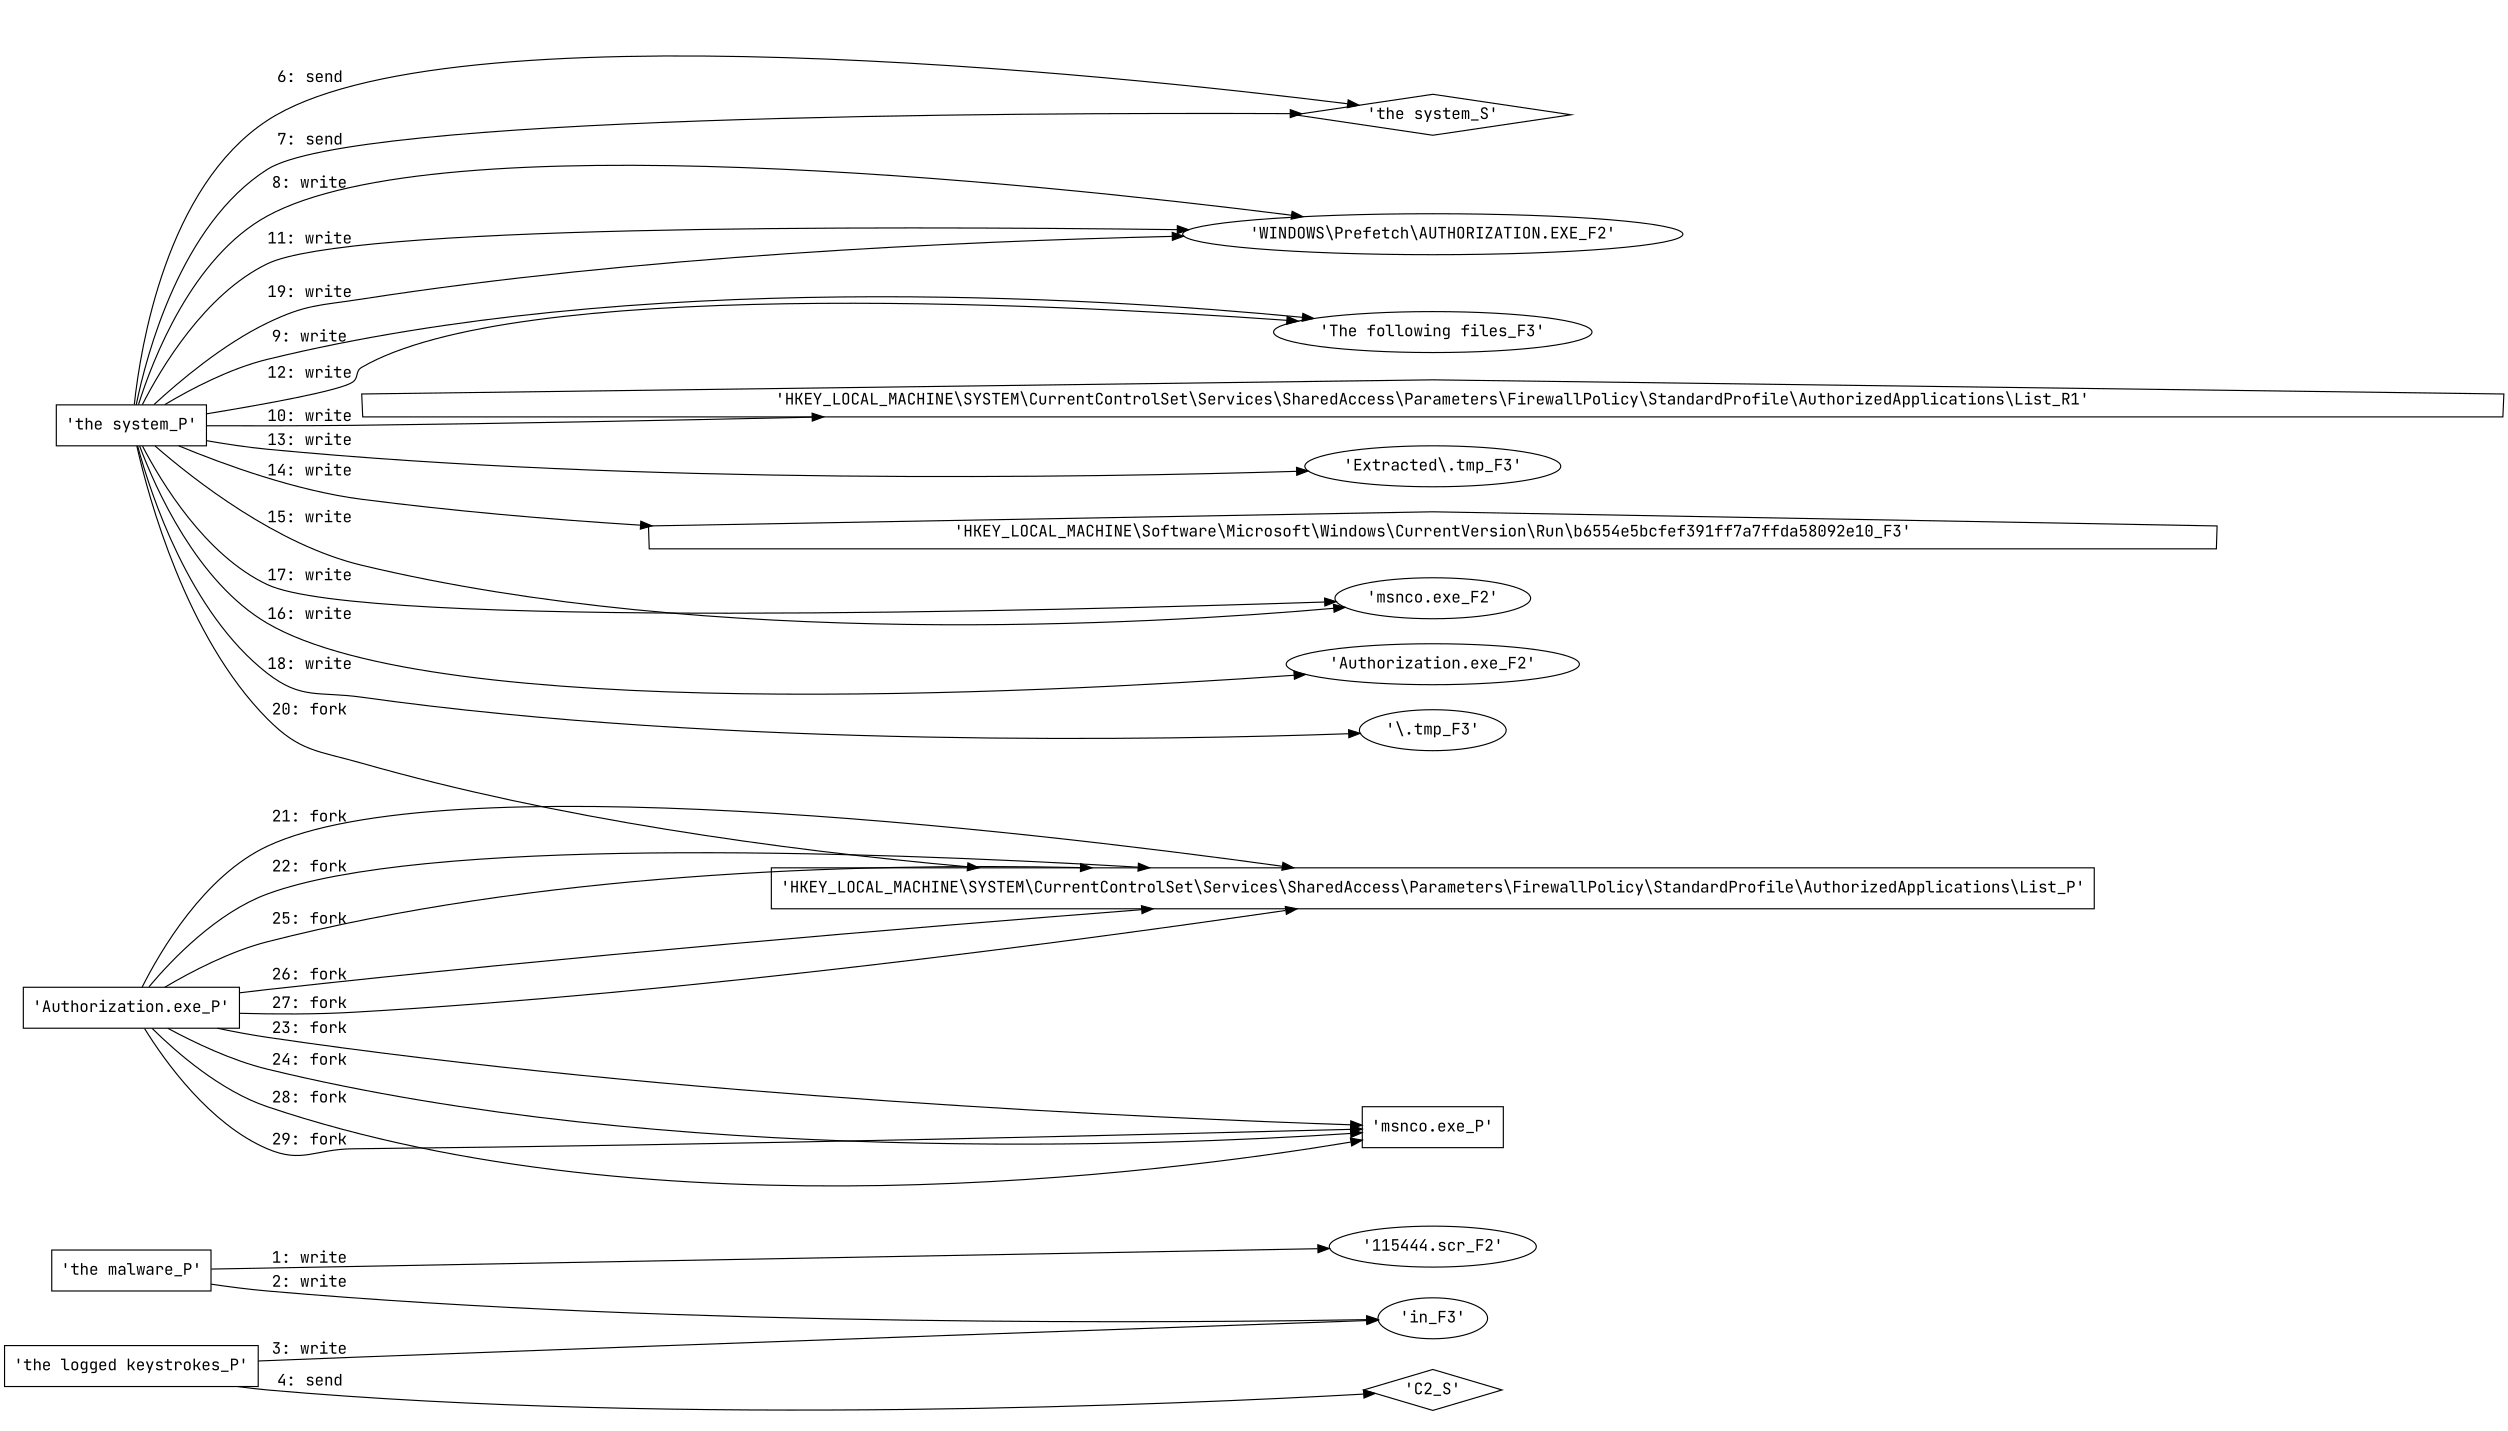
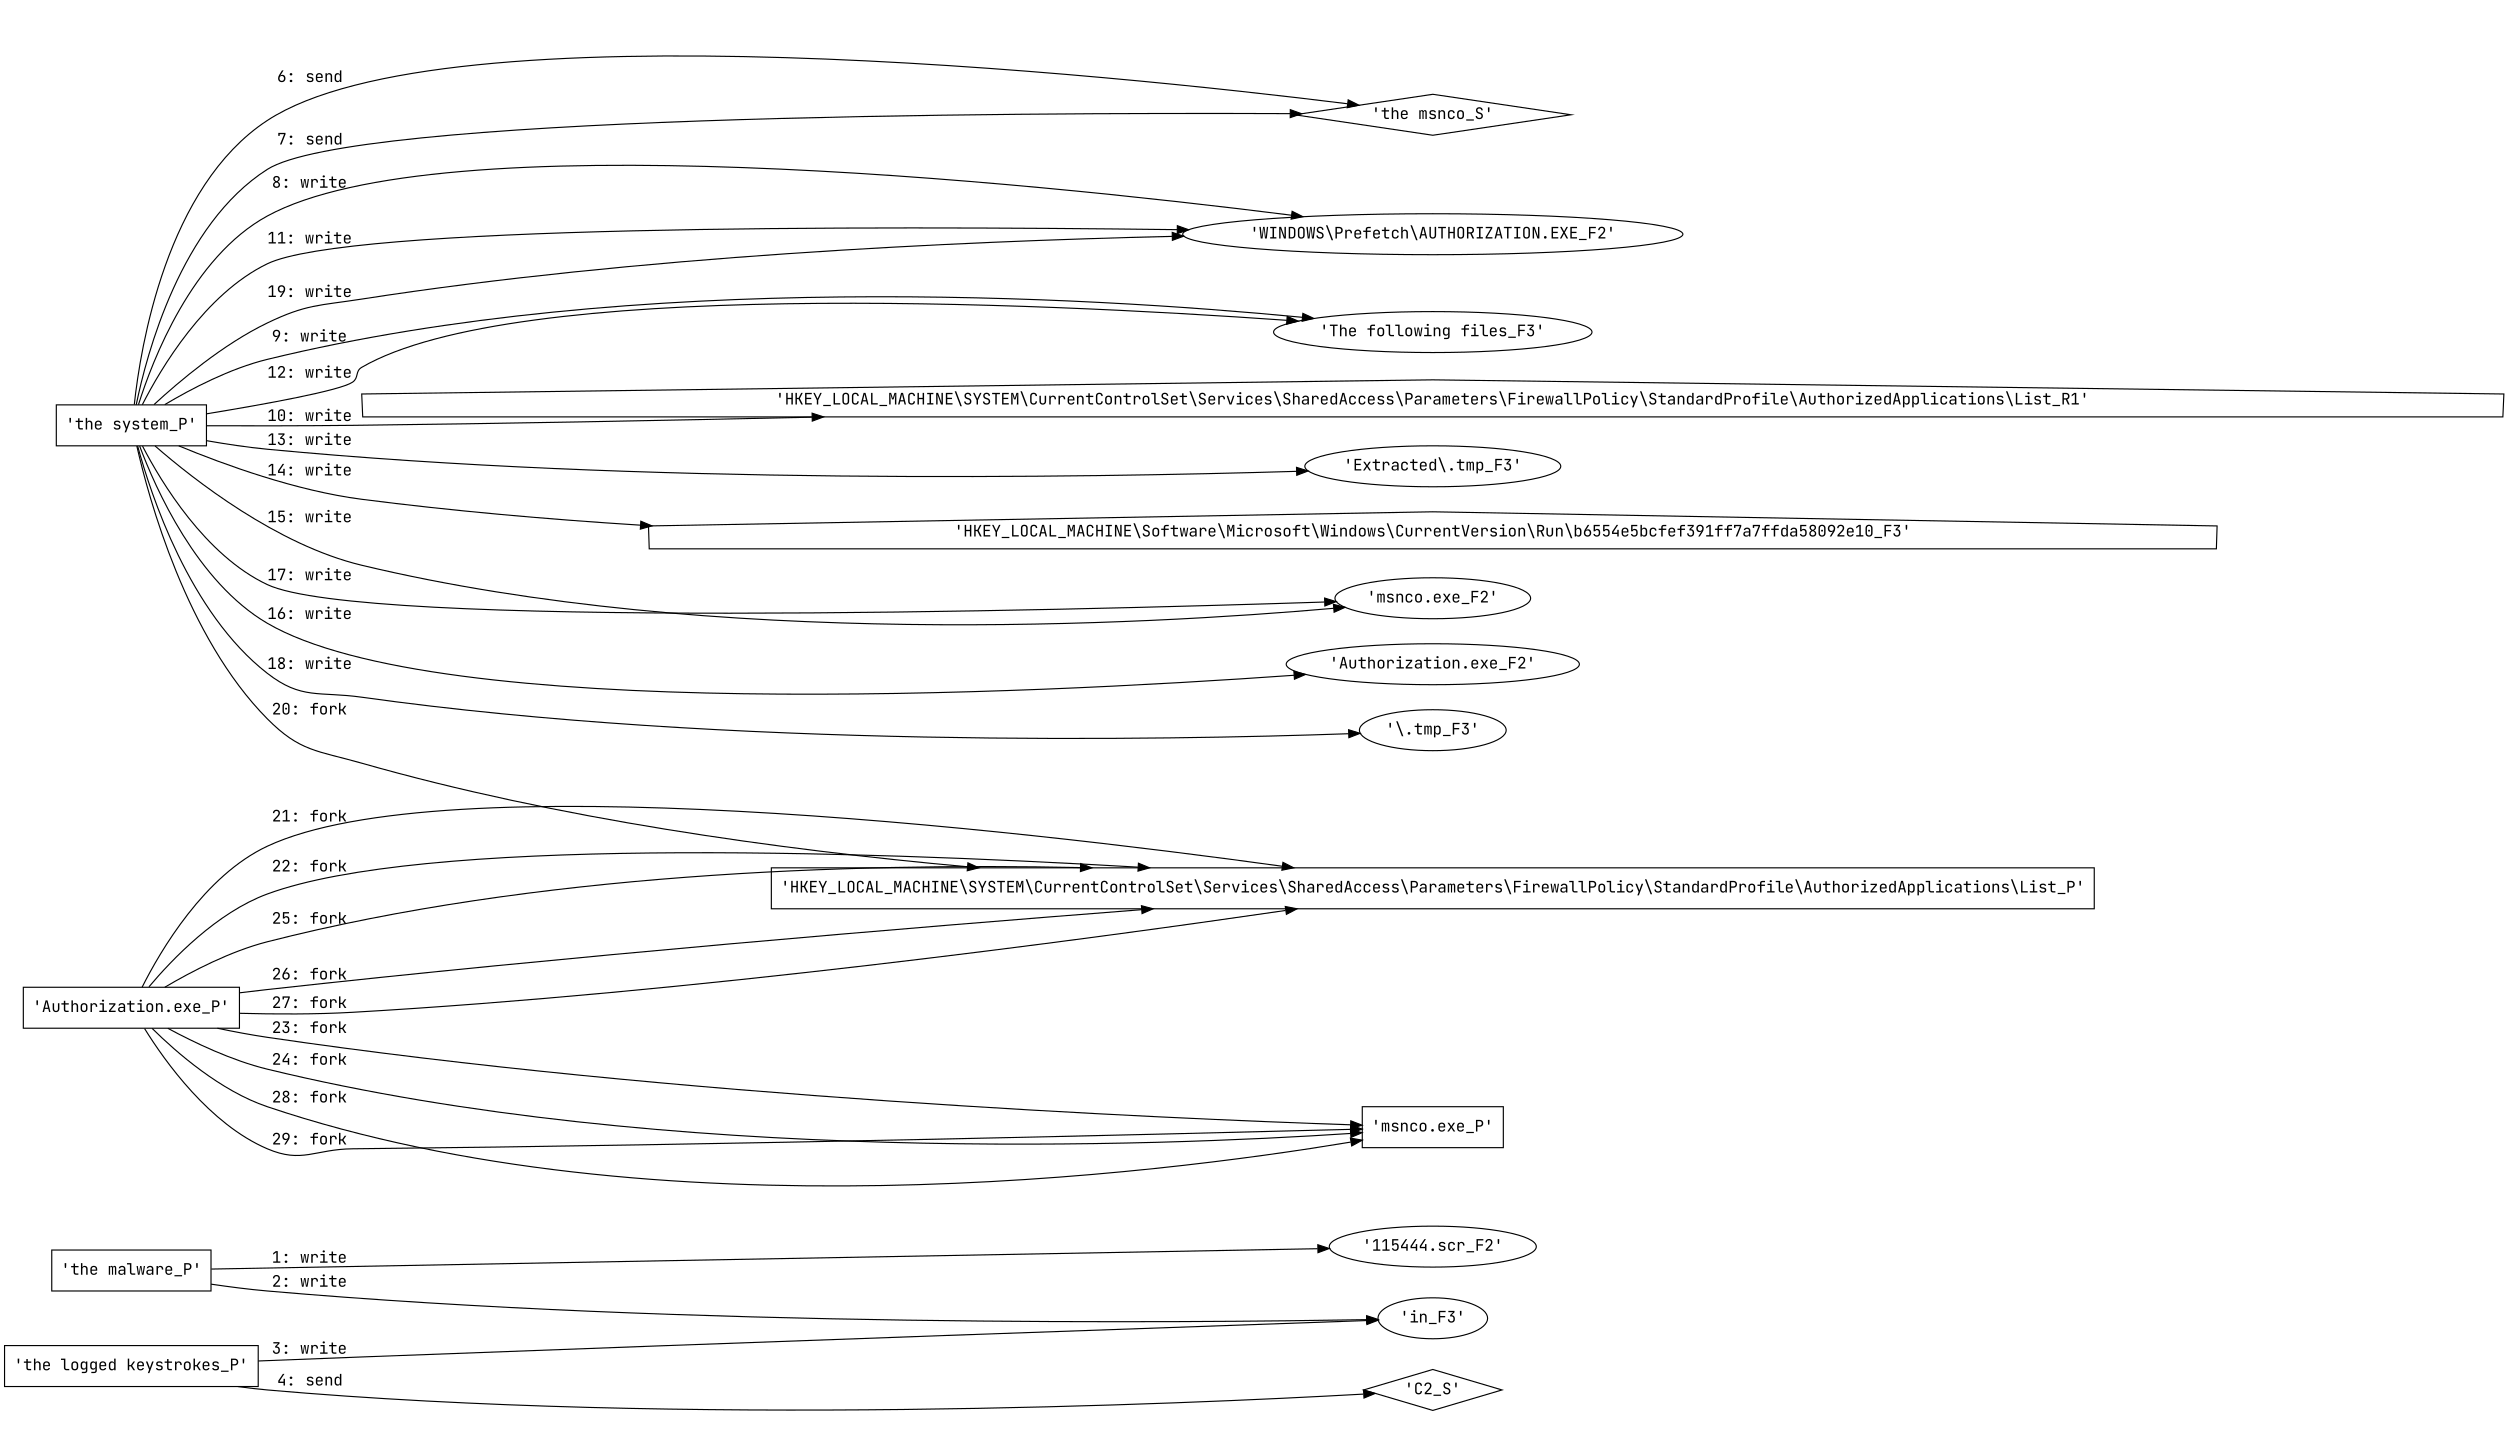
(1433, 115) -> (1433, 115)
